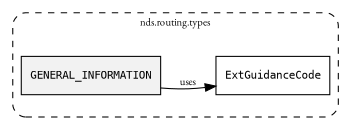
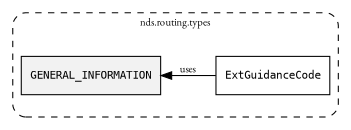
(183, 89) -> (194, 76)
